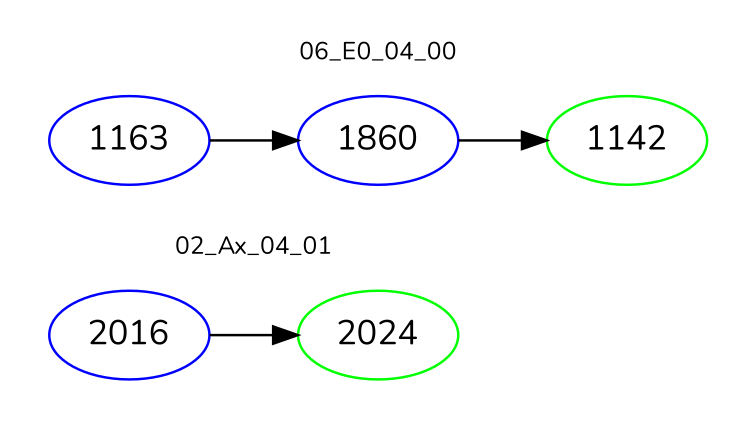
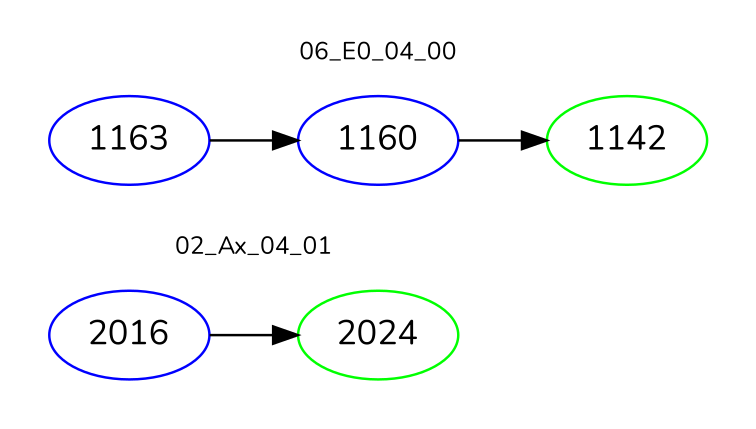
(378, 140) -> (378, 140)
